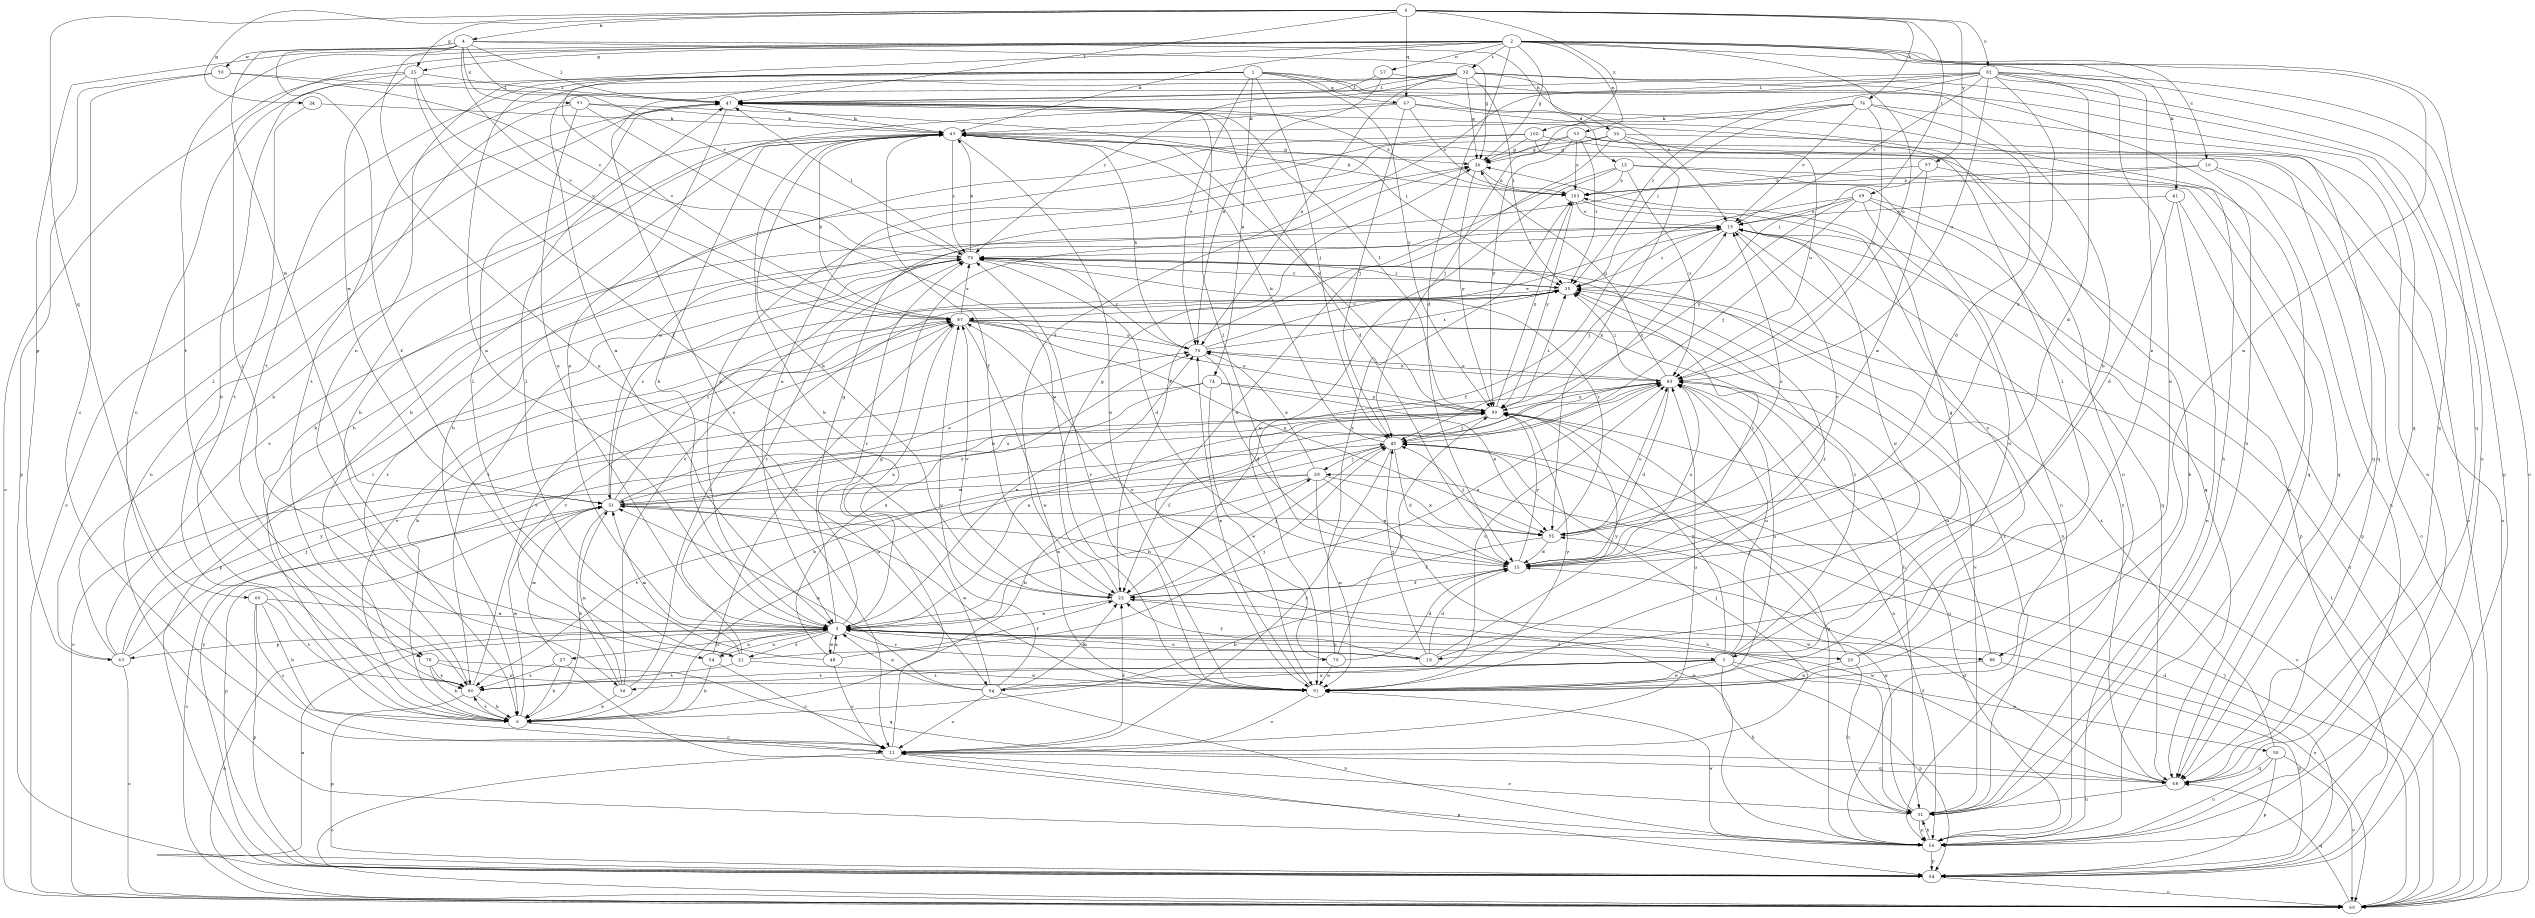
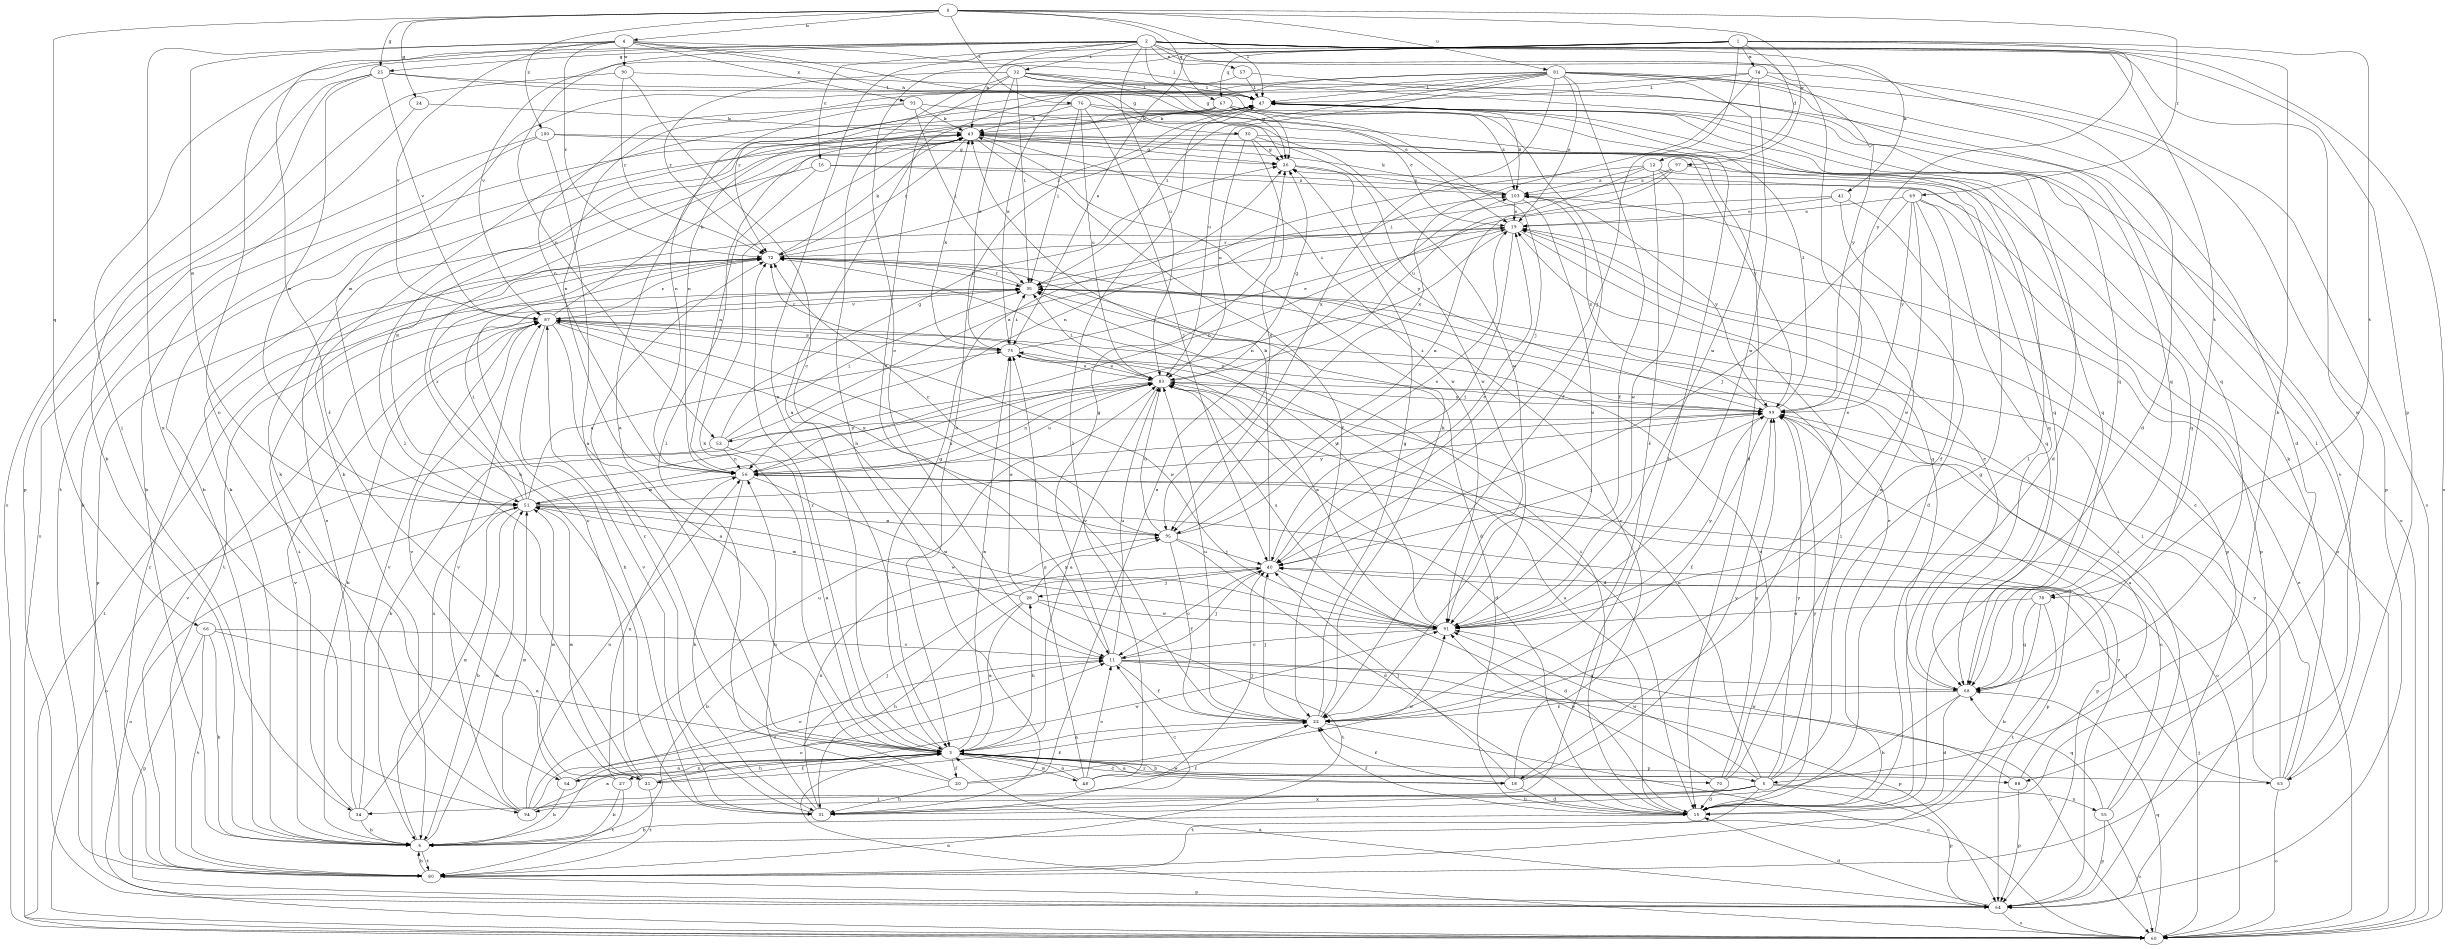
none -> (1043, 96)
none -> (1500, 96)
(1496, 245) -> (1272, 419)
(2063, 649) -> (1847, 866)
